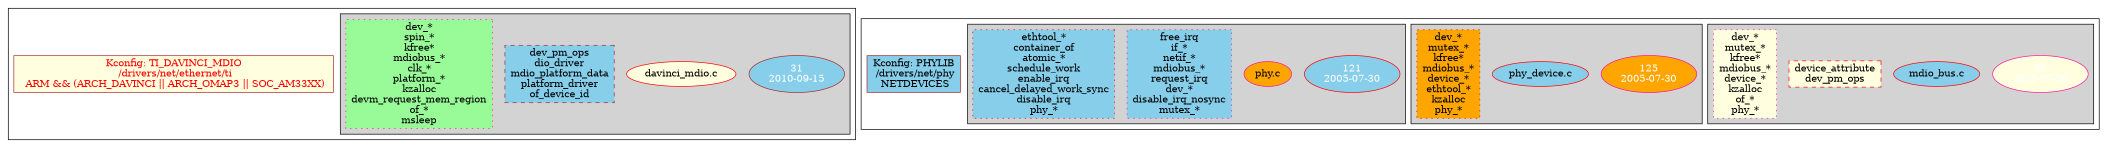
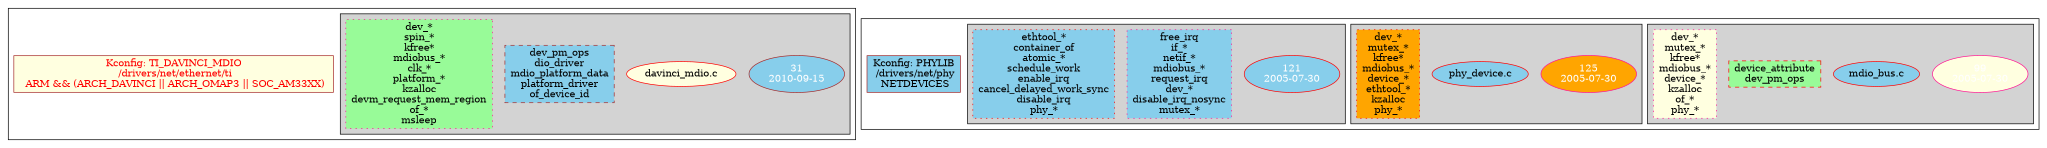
(1268, 74) -> none
(1835, 74) -> (1775, 74)
